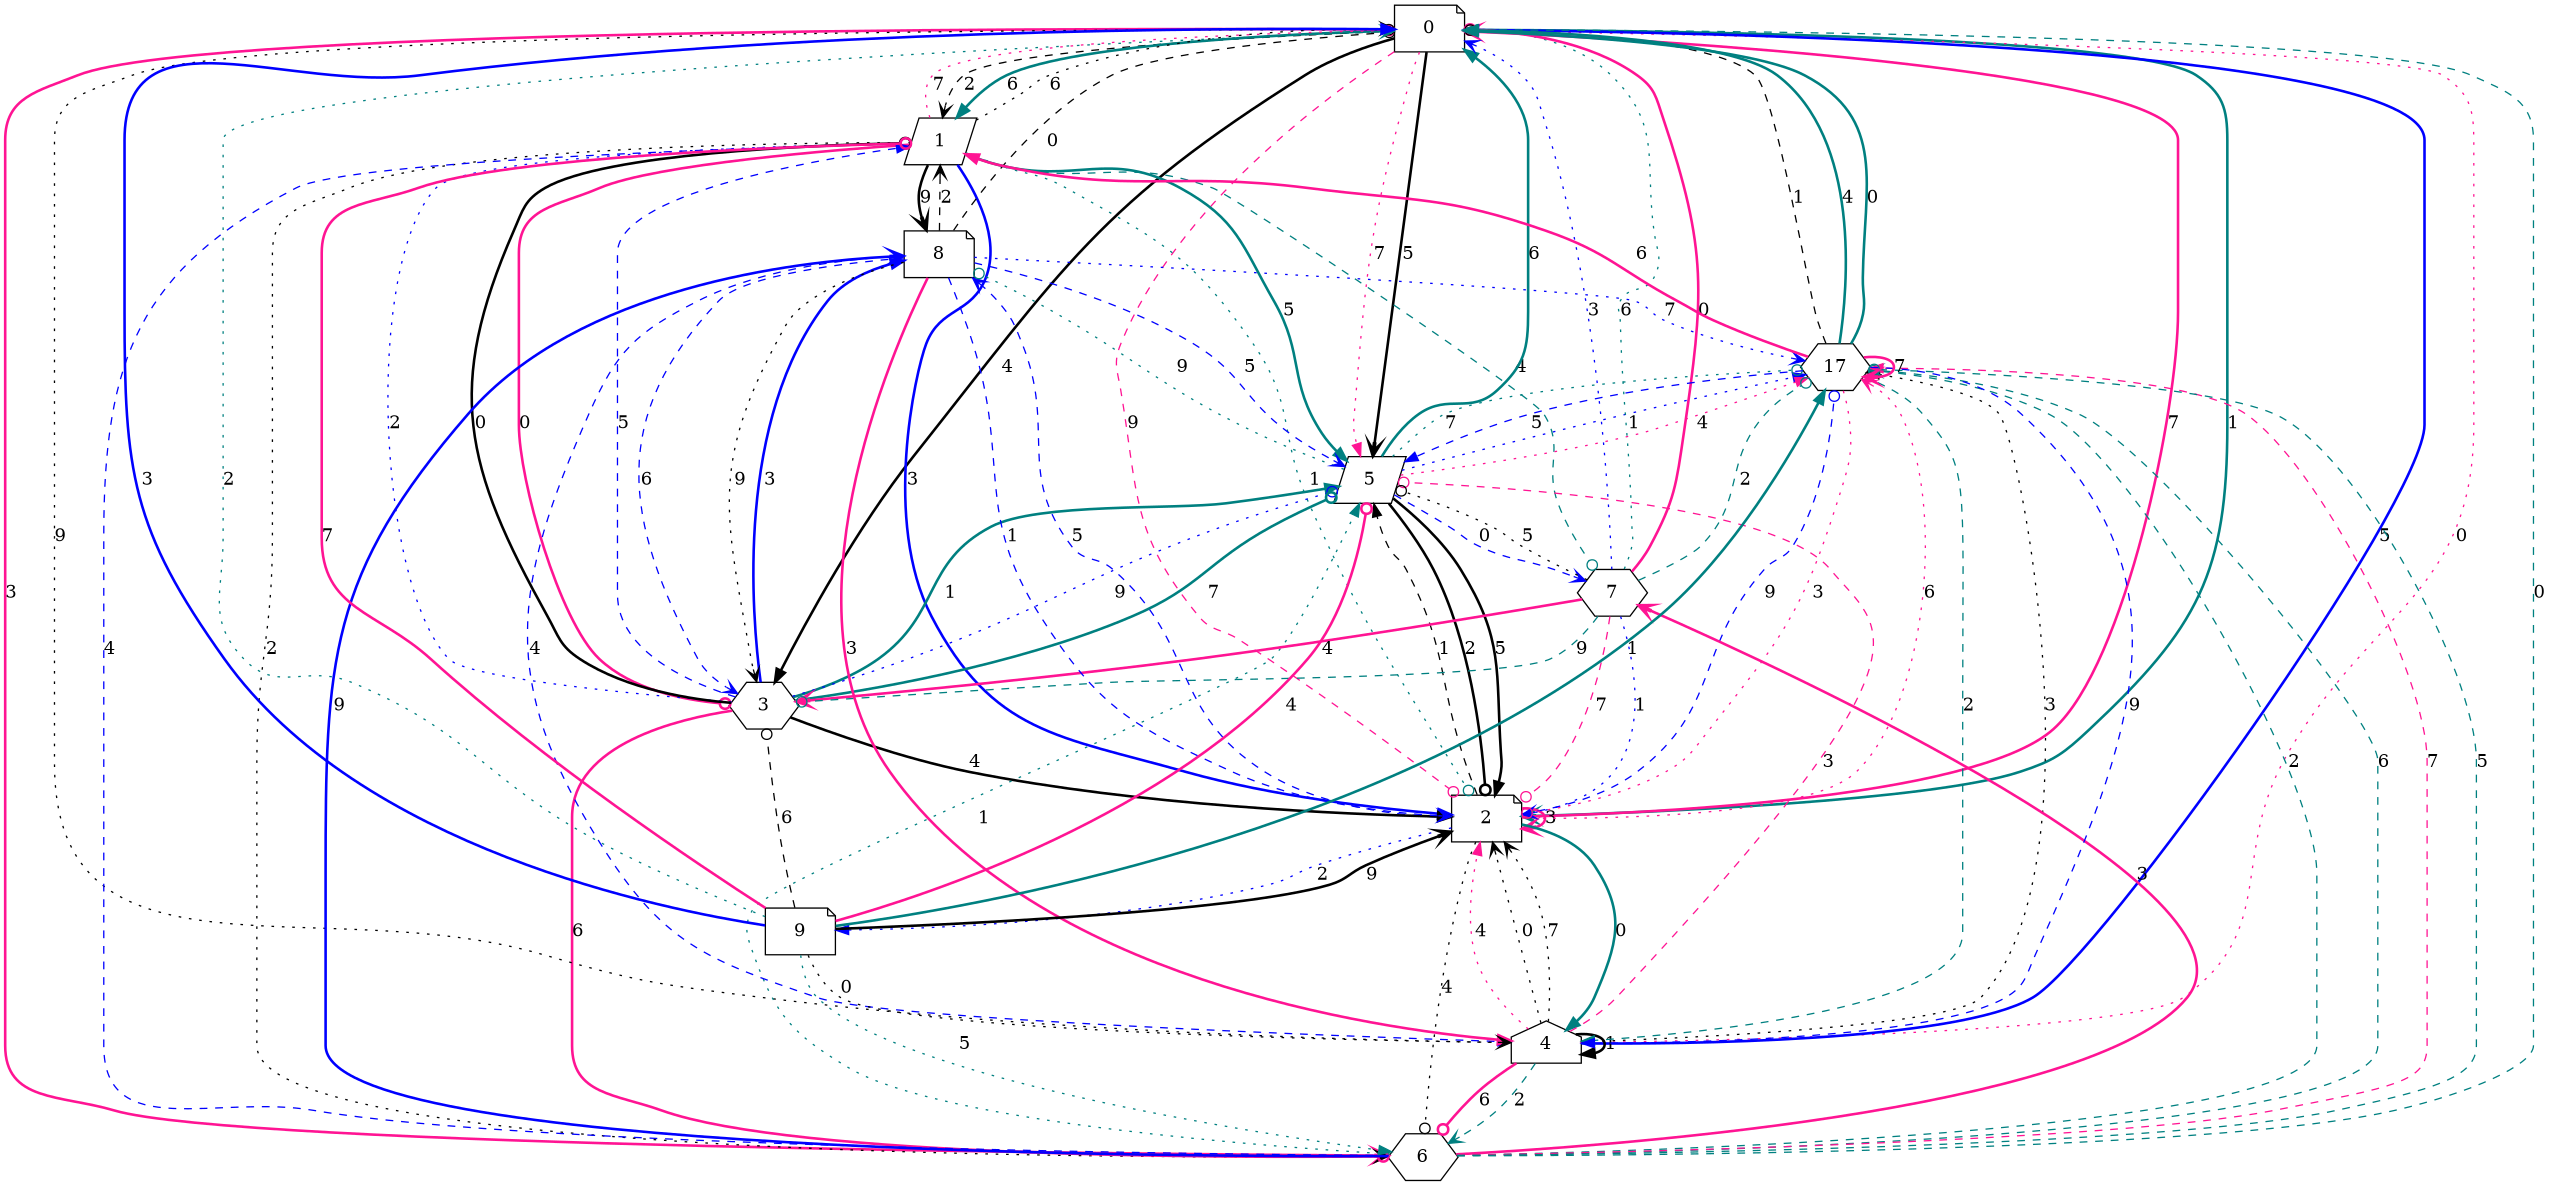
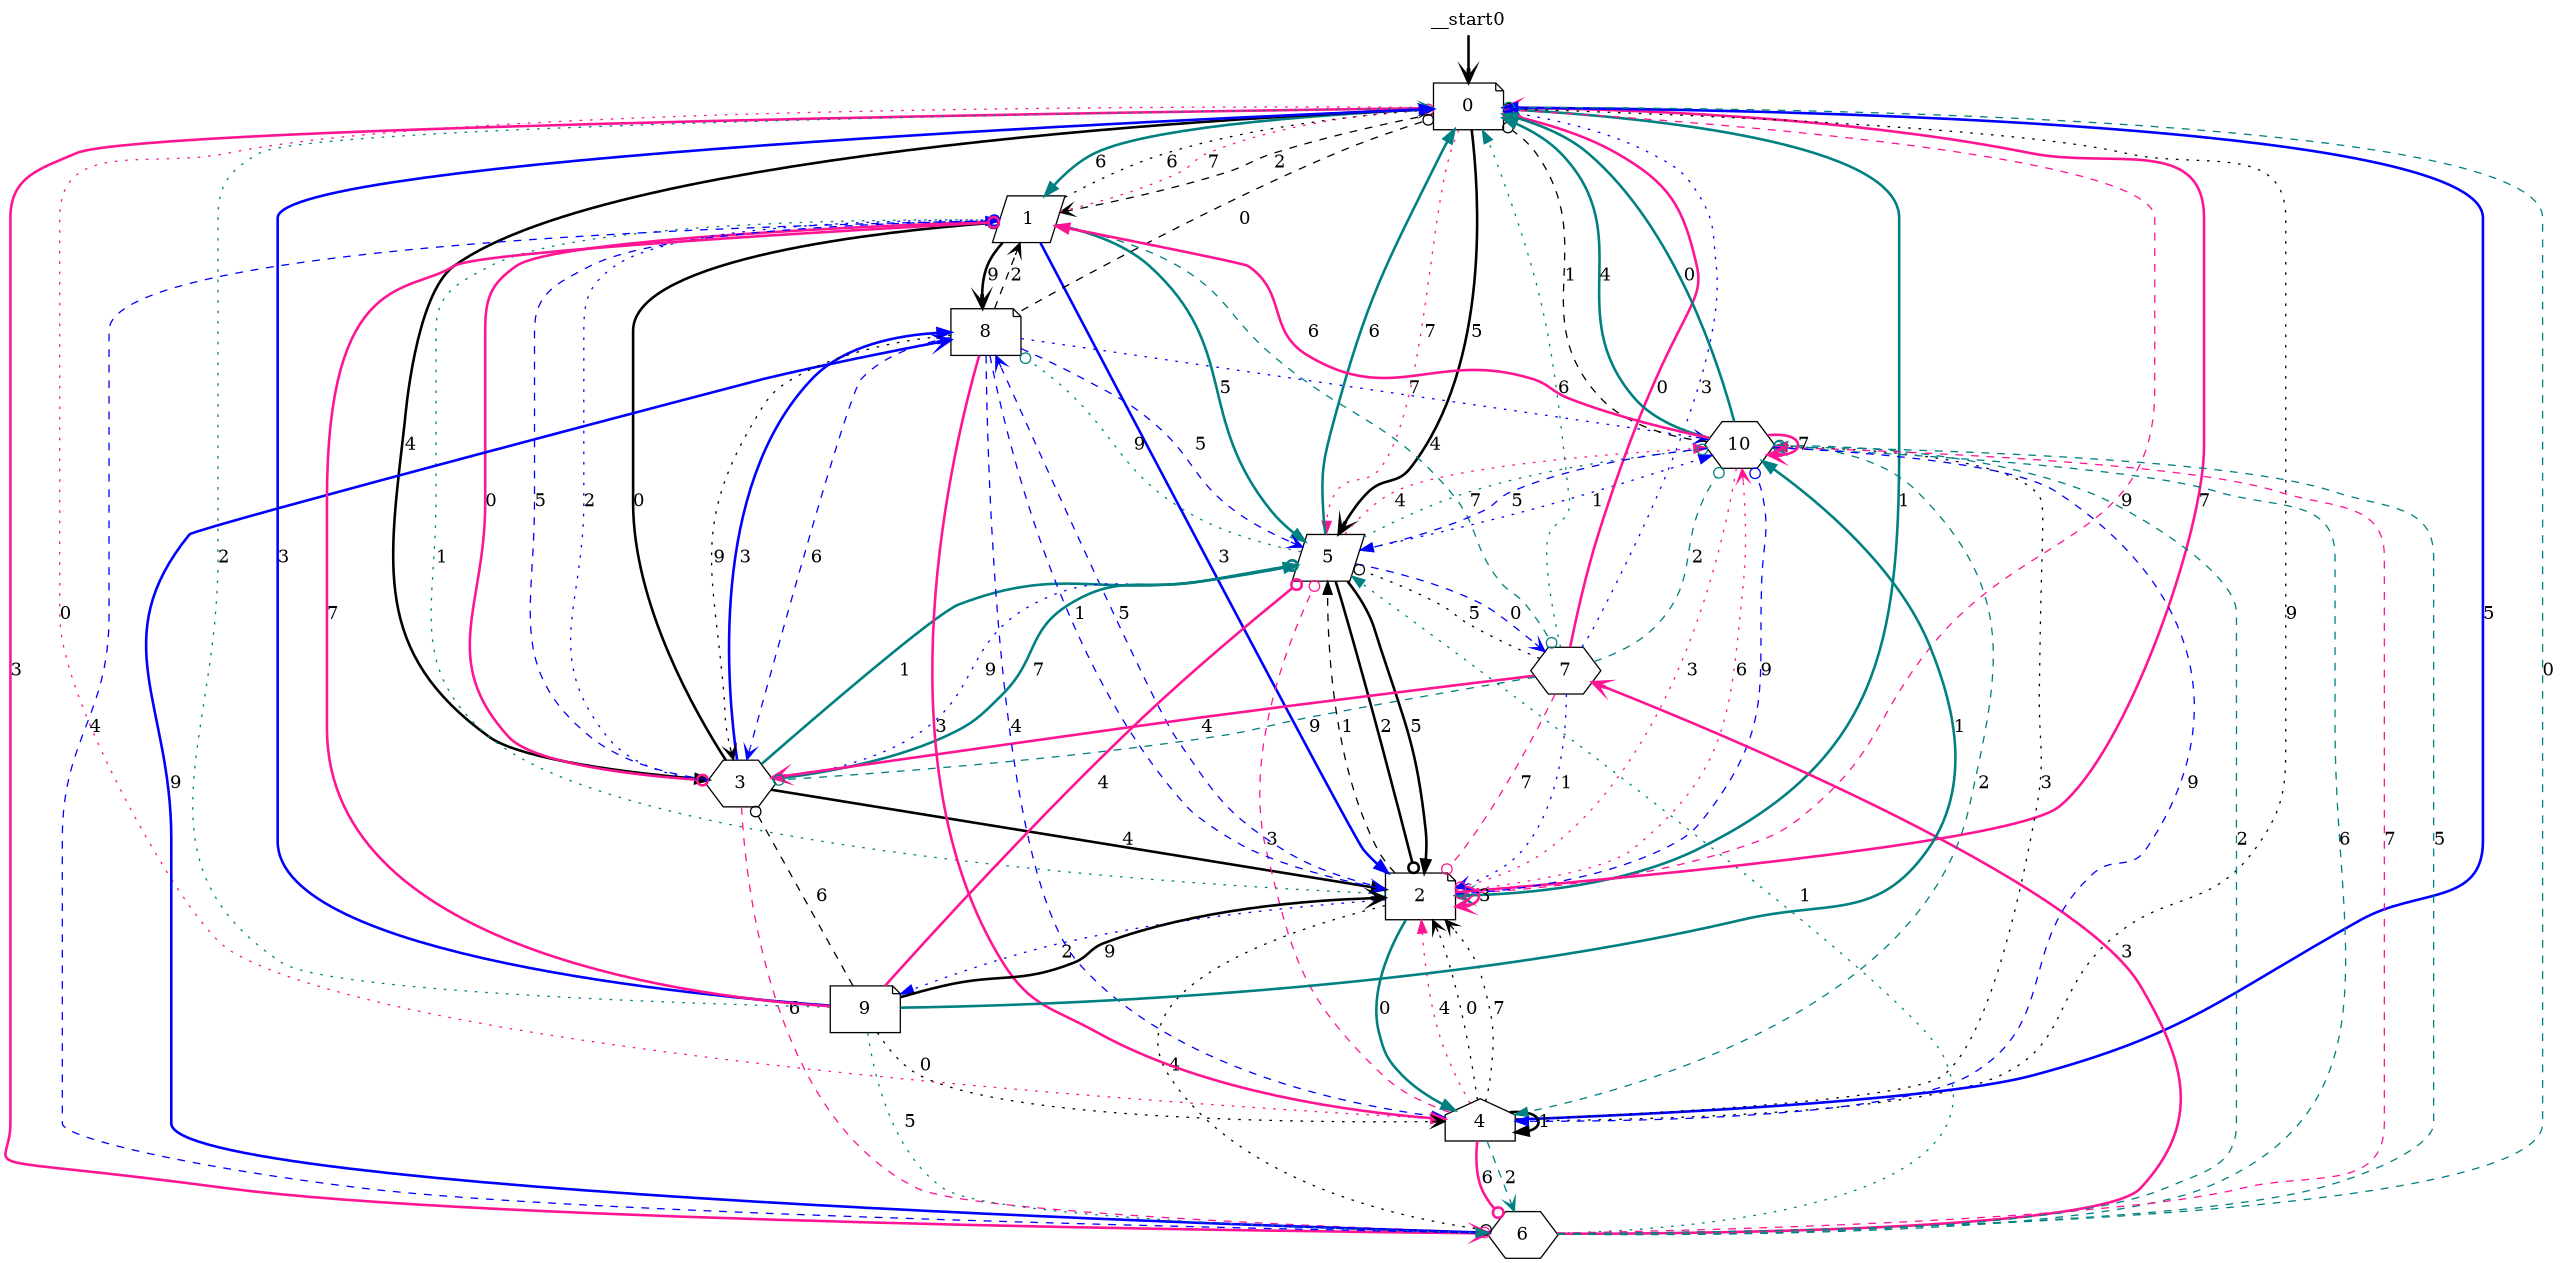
none -> (1468, 20)
(1836, 367) -> (1740, 445)
(257, 881) -> none
(741, 1128) -> (930, 1192)
